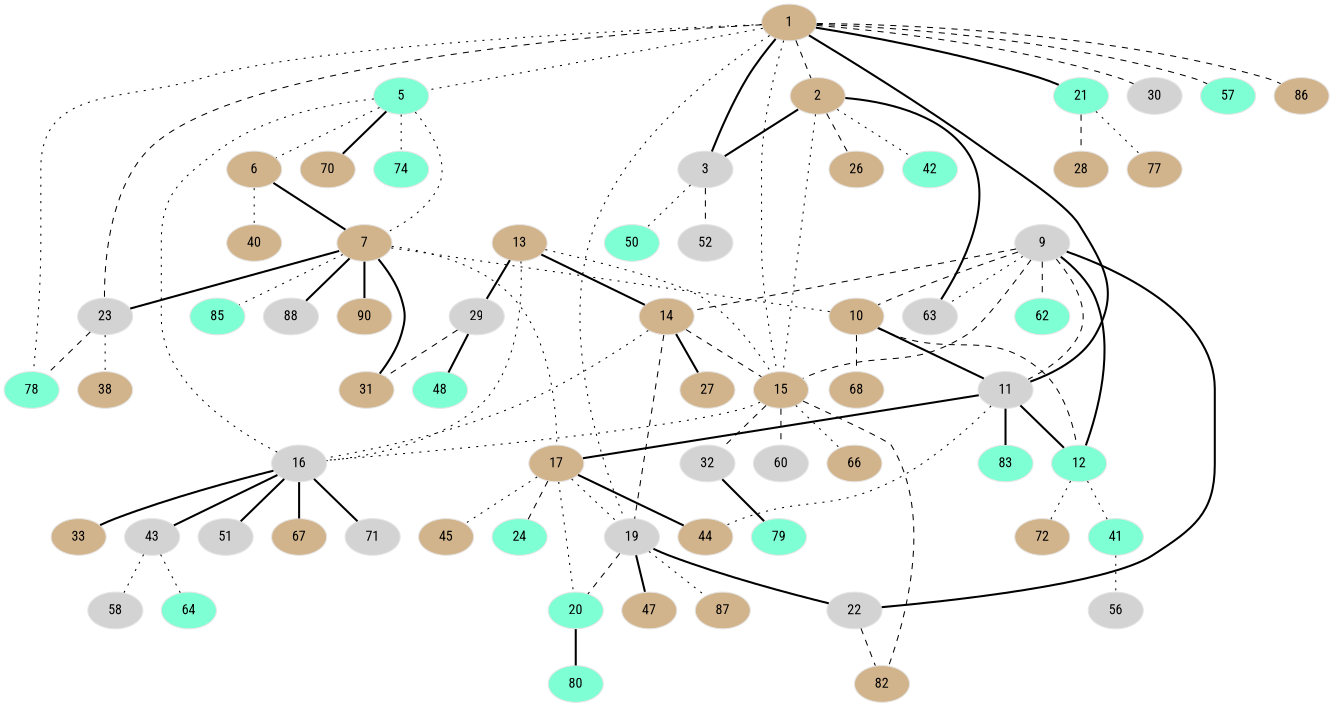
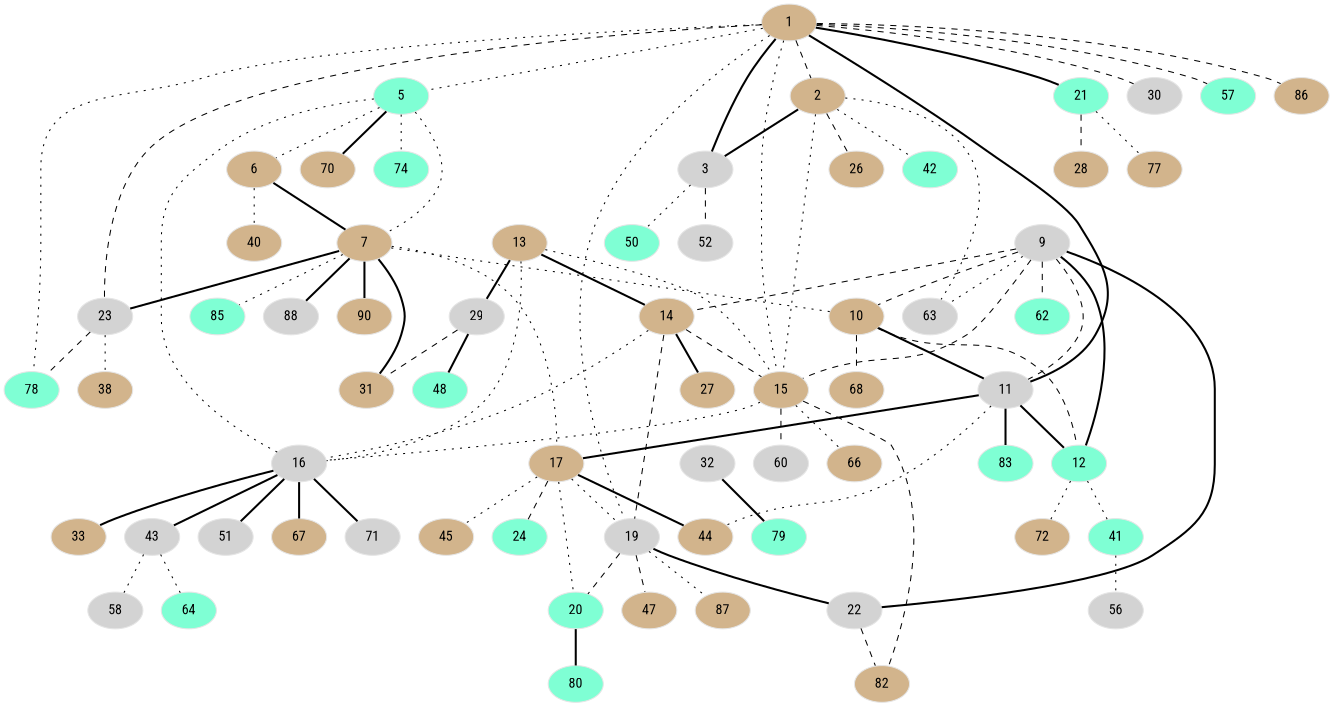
(972, 161) -> (972, 161)
(745, 426) -> none
(641, 574) -> (641, 574)
